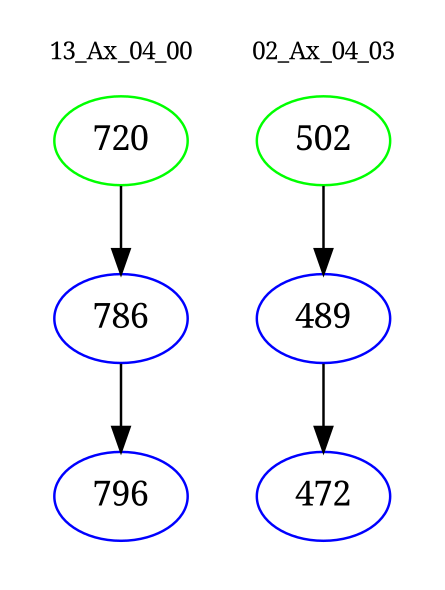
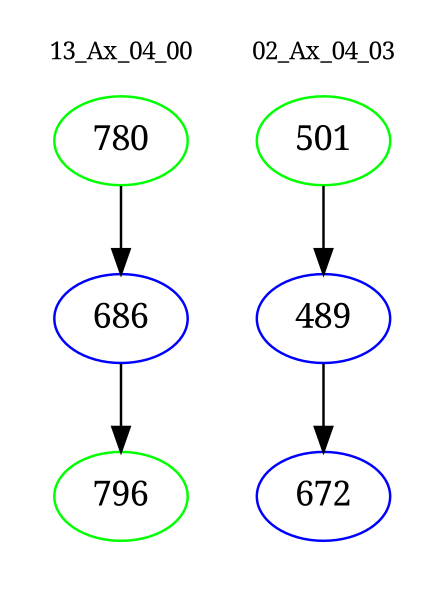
(121, 141) -> (121, 141)
(323, 141) -> (323, 141)
(121, 319) -> (121, 319)
(121, 496) -> (121, 496)
(323, 496) -> (323, 496)
